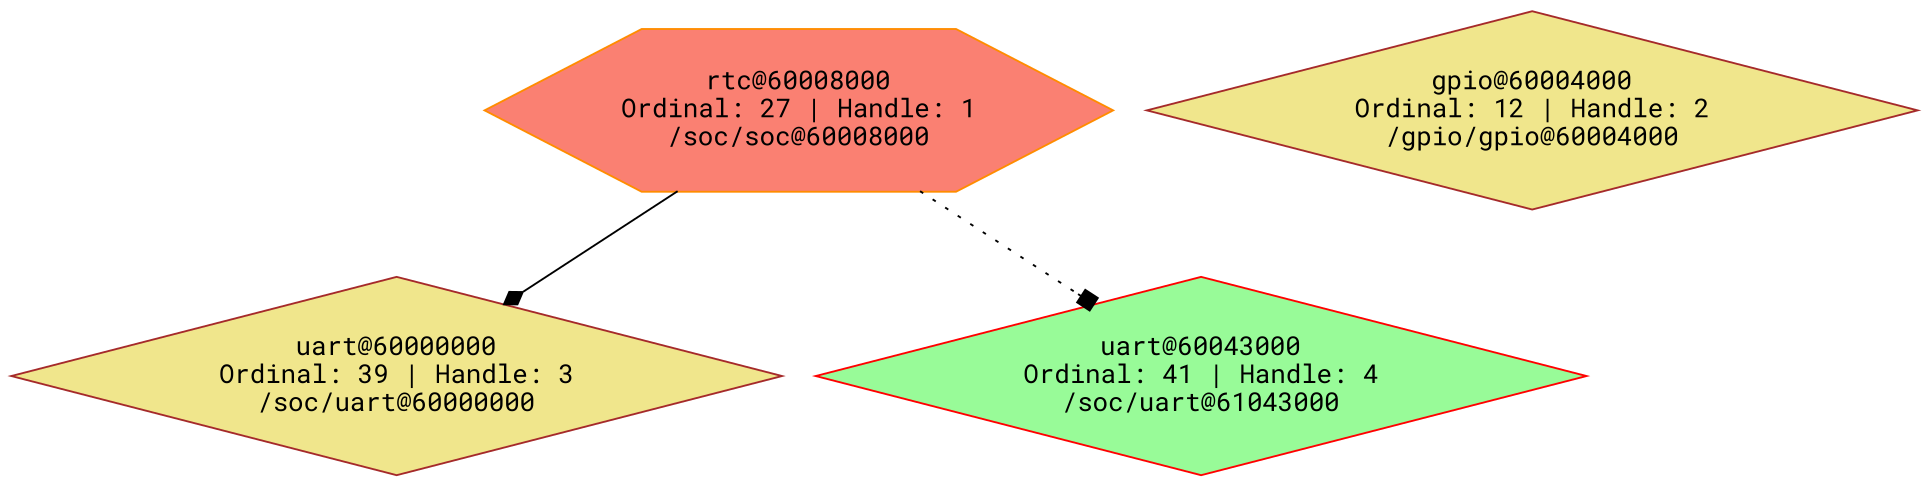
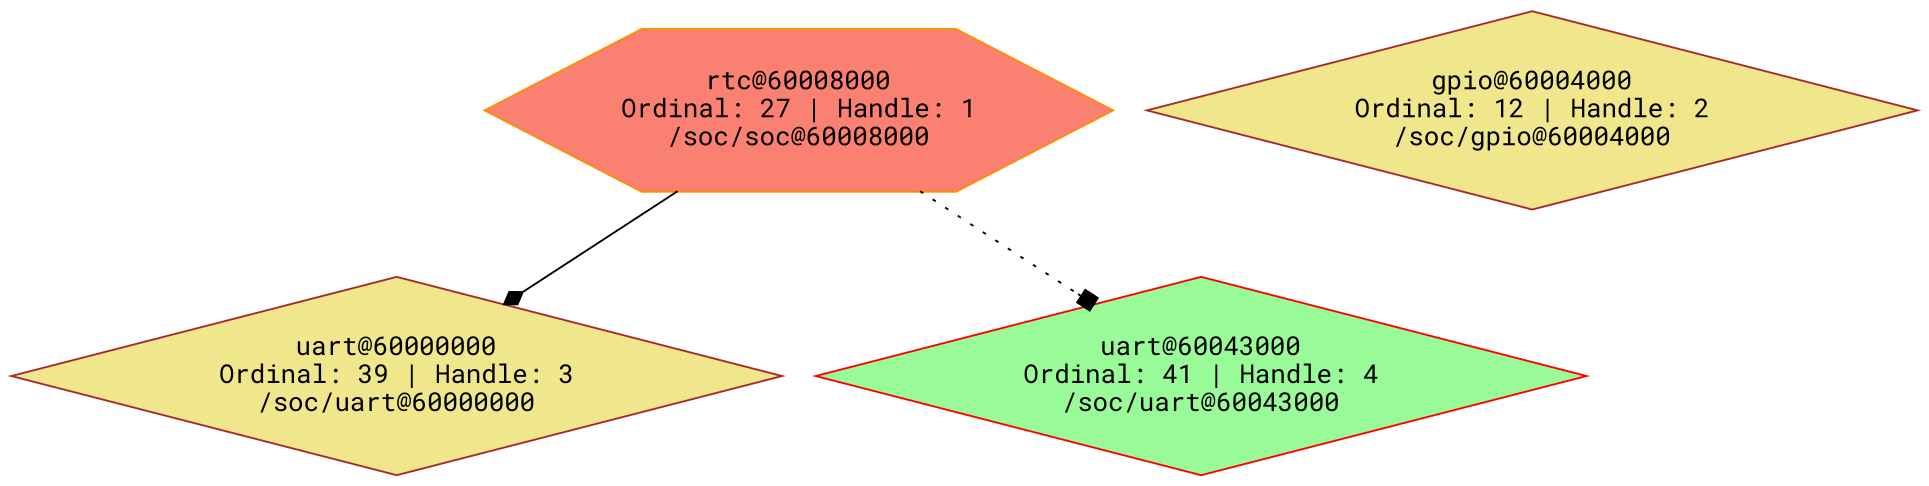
(1532, 110) -> (1532, 110)
(1201, 376) -> (1201, 376)
